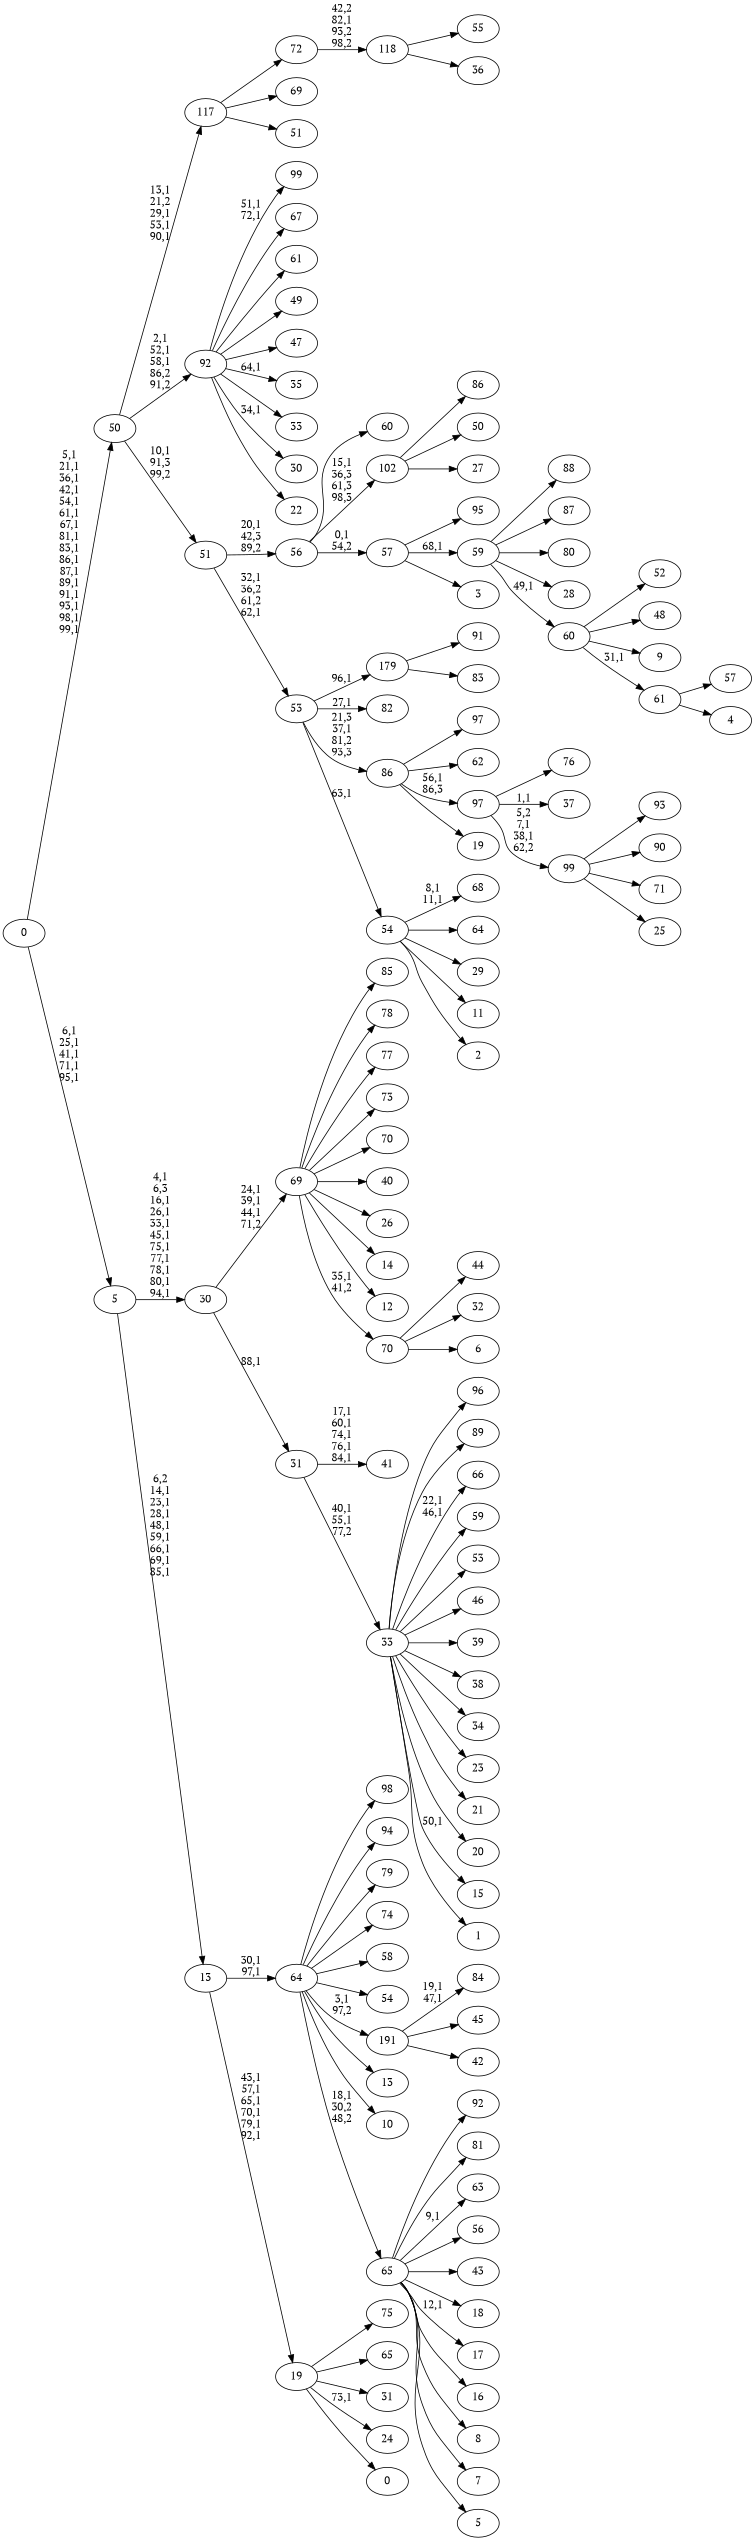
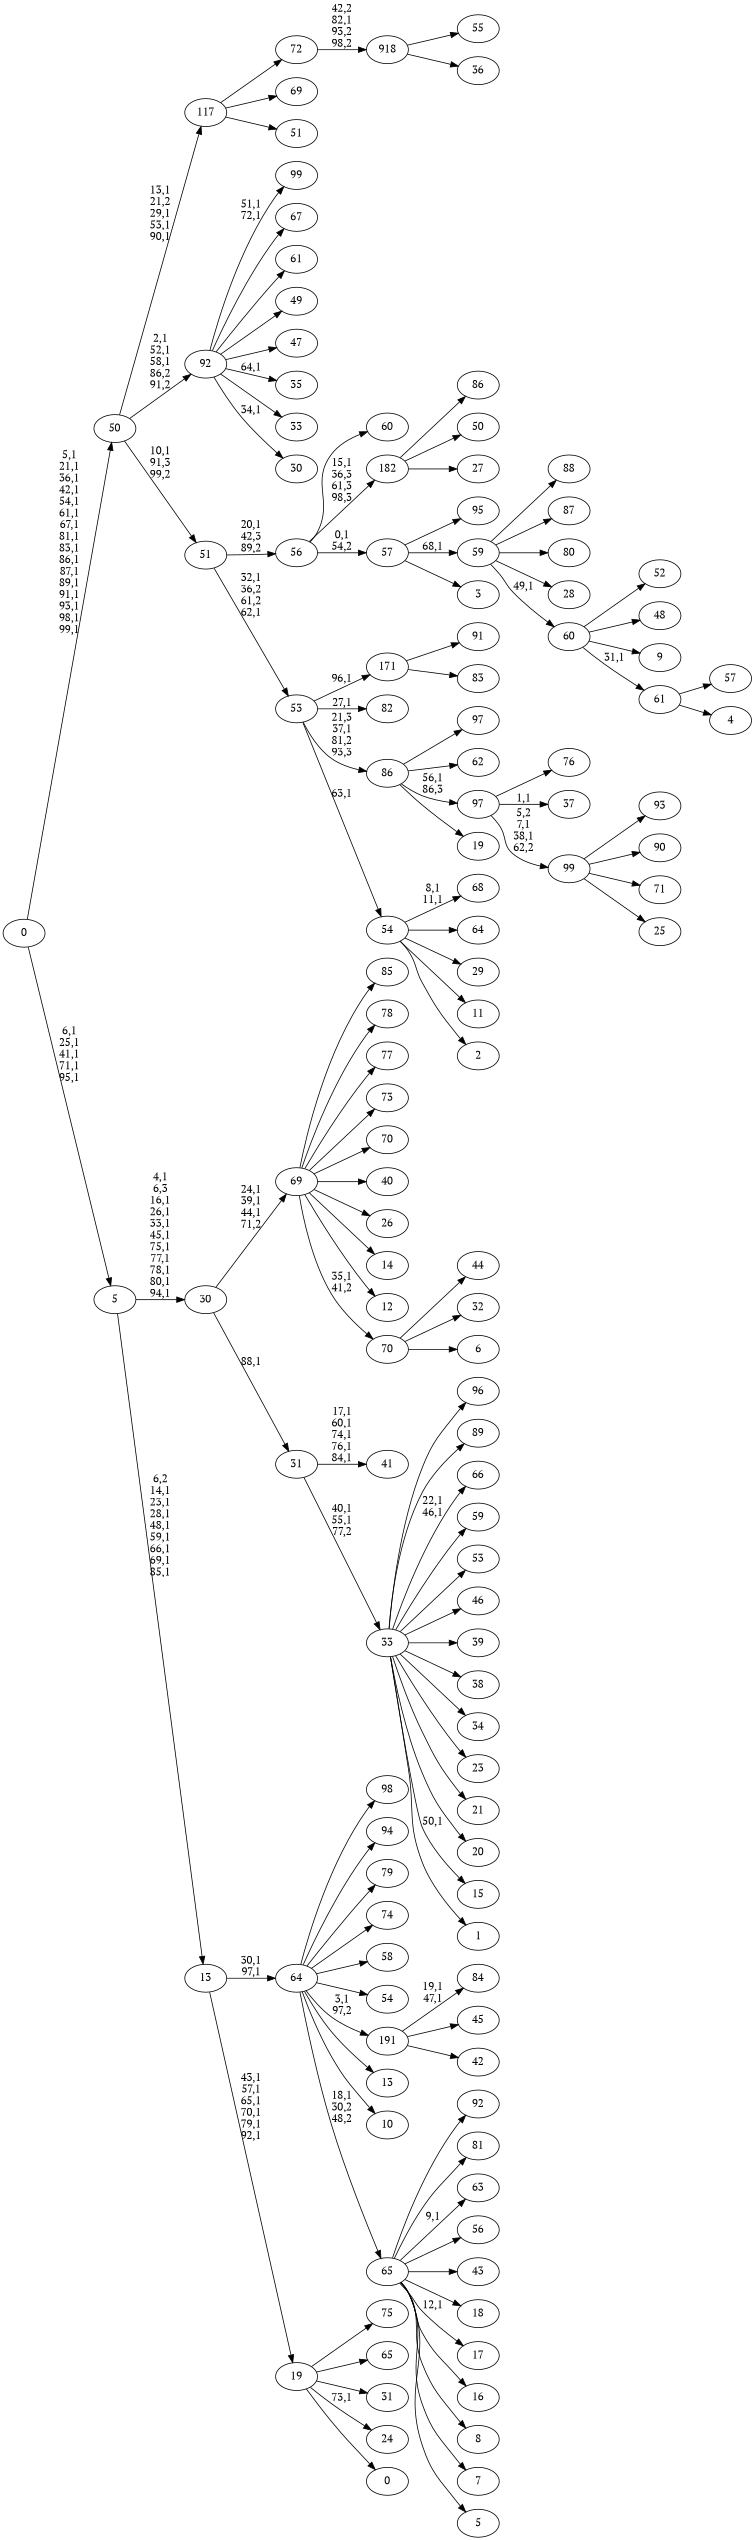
(387, 50) -> (387, 50)
(387, 469) -> (387, 469)
(297, 511) -> none
(387, 667) -> (387, 667)
